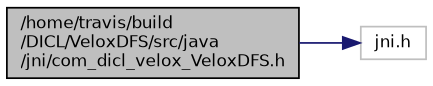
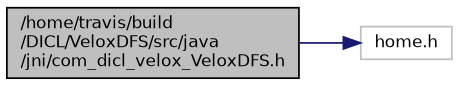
(393, 43) -> (406, 43)
